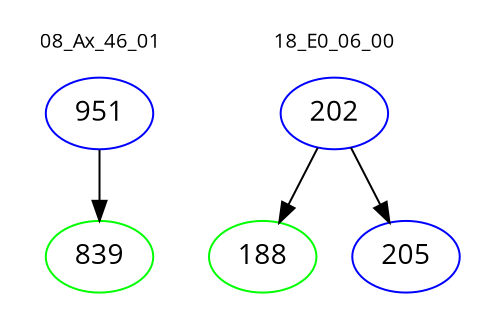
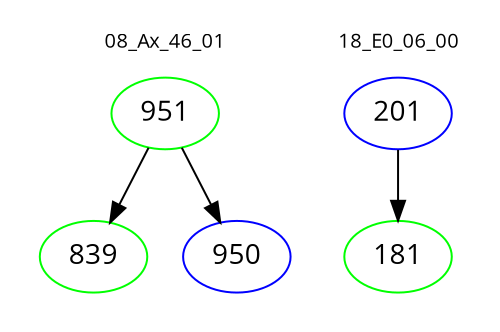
(100, 113) -> (165, 113)
(334, 113) -> (398, 113)
none -> (237, 257)
(263, 257) -> (398, 257)
(406, 257) -> none
